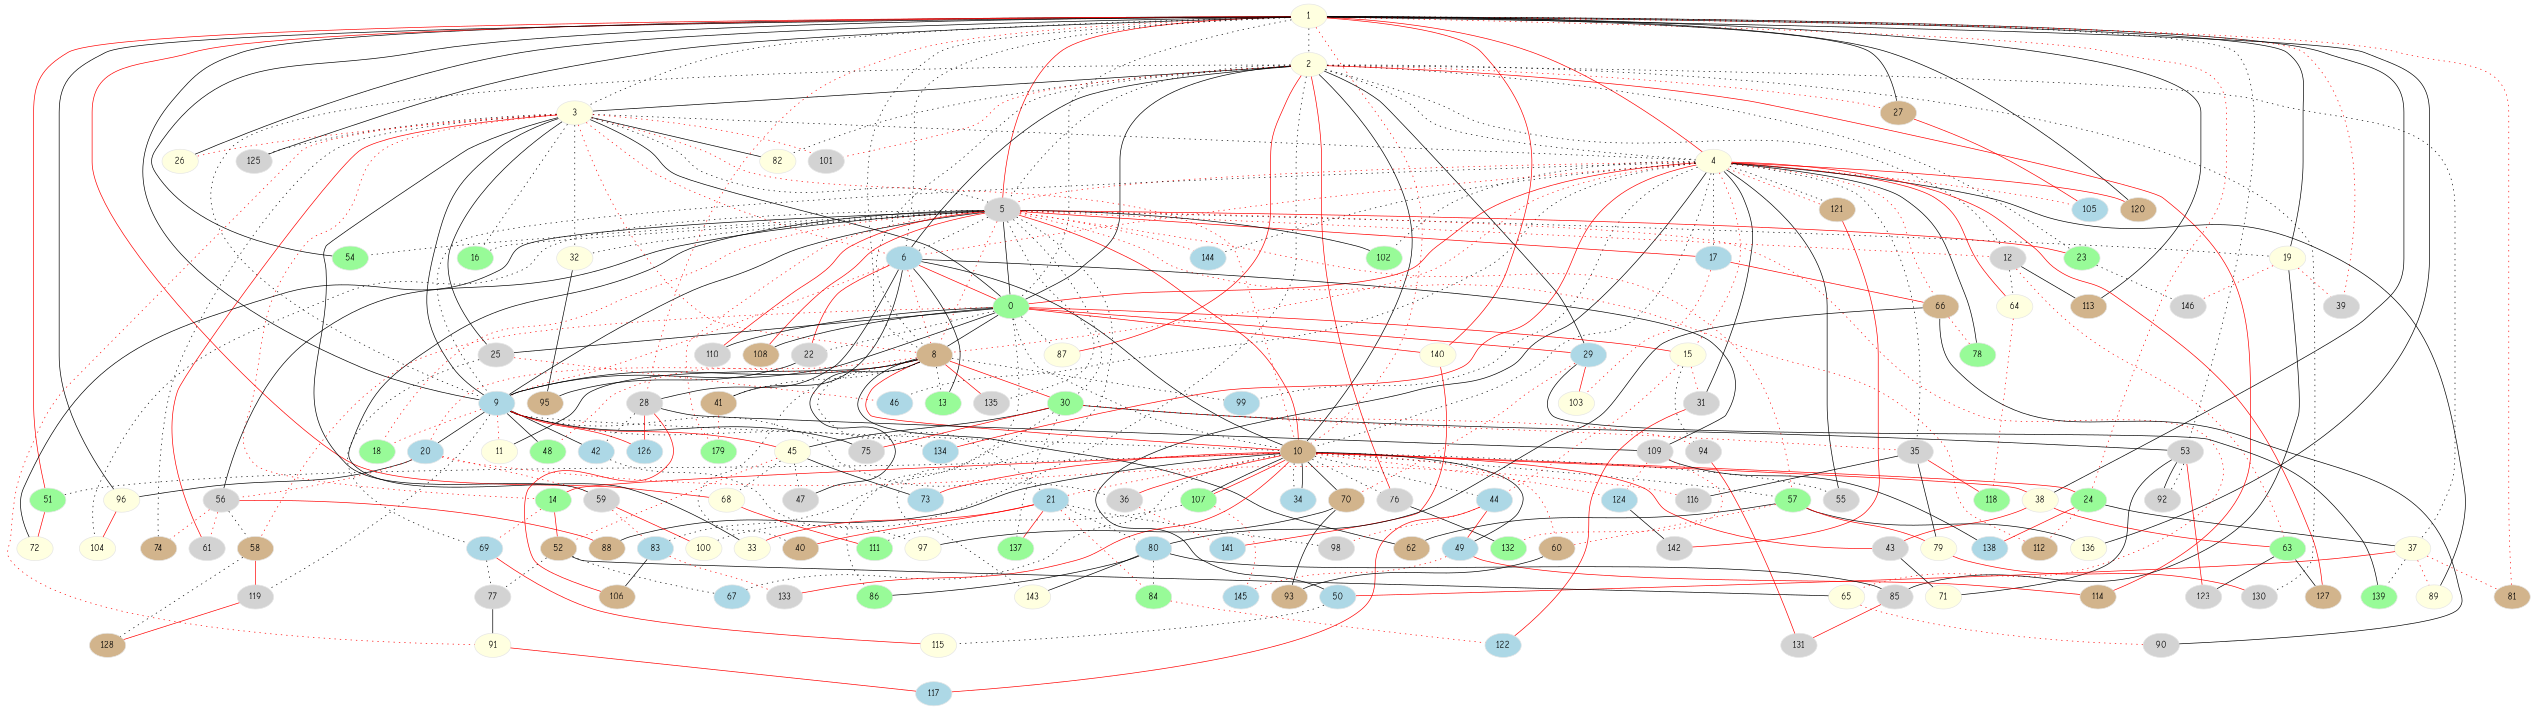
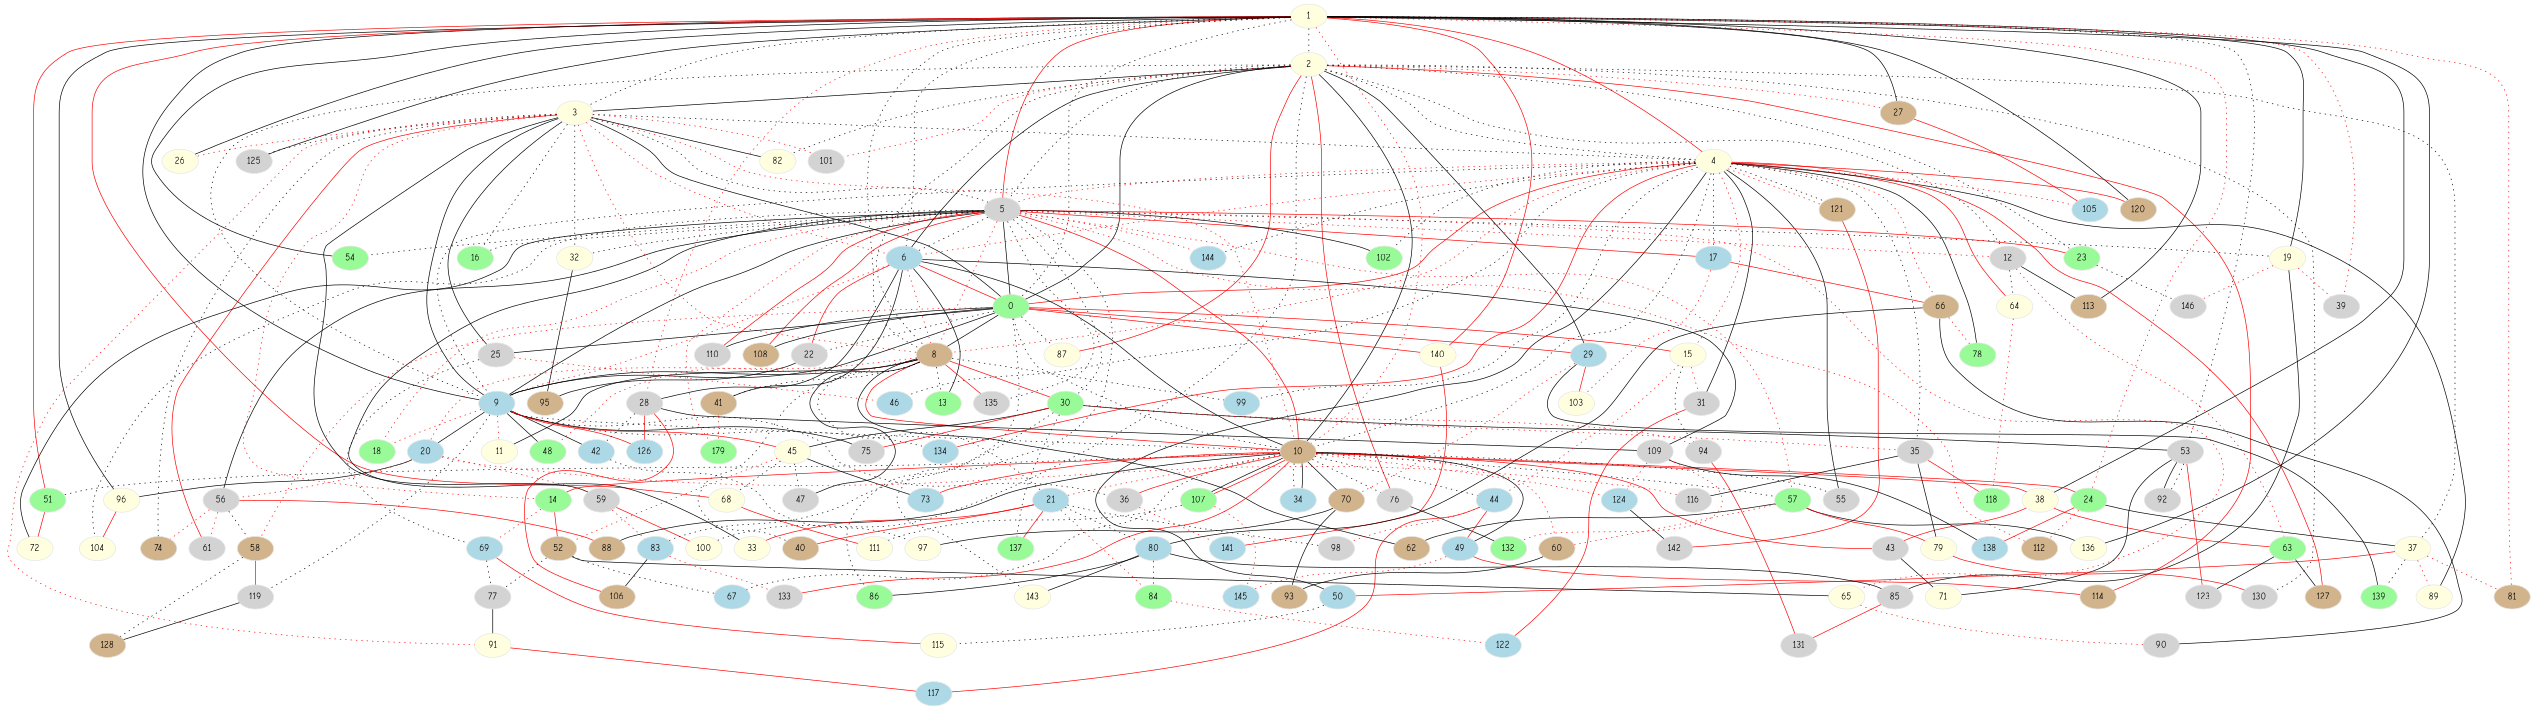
(875, 549) -> (875, 549)
(190, 618) -> (190, 618)
